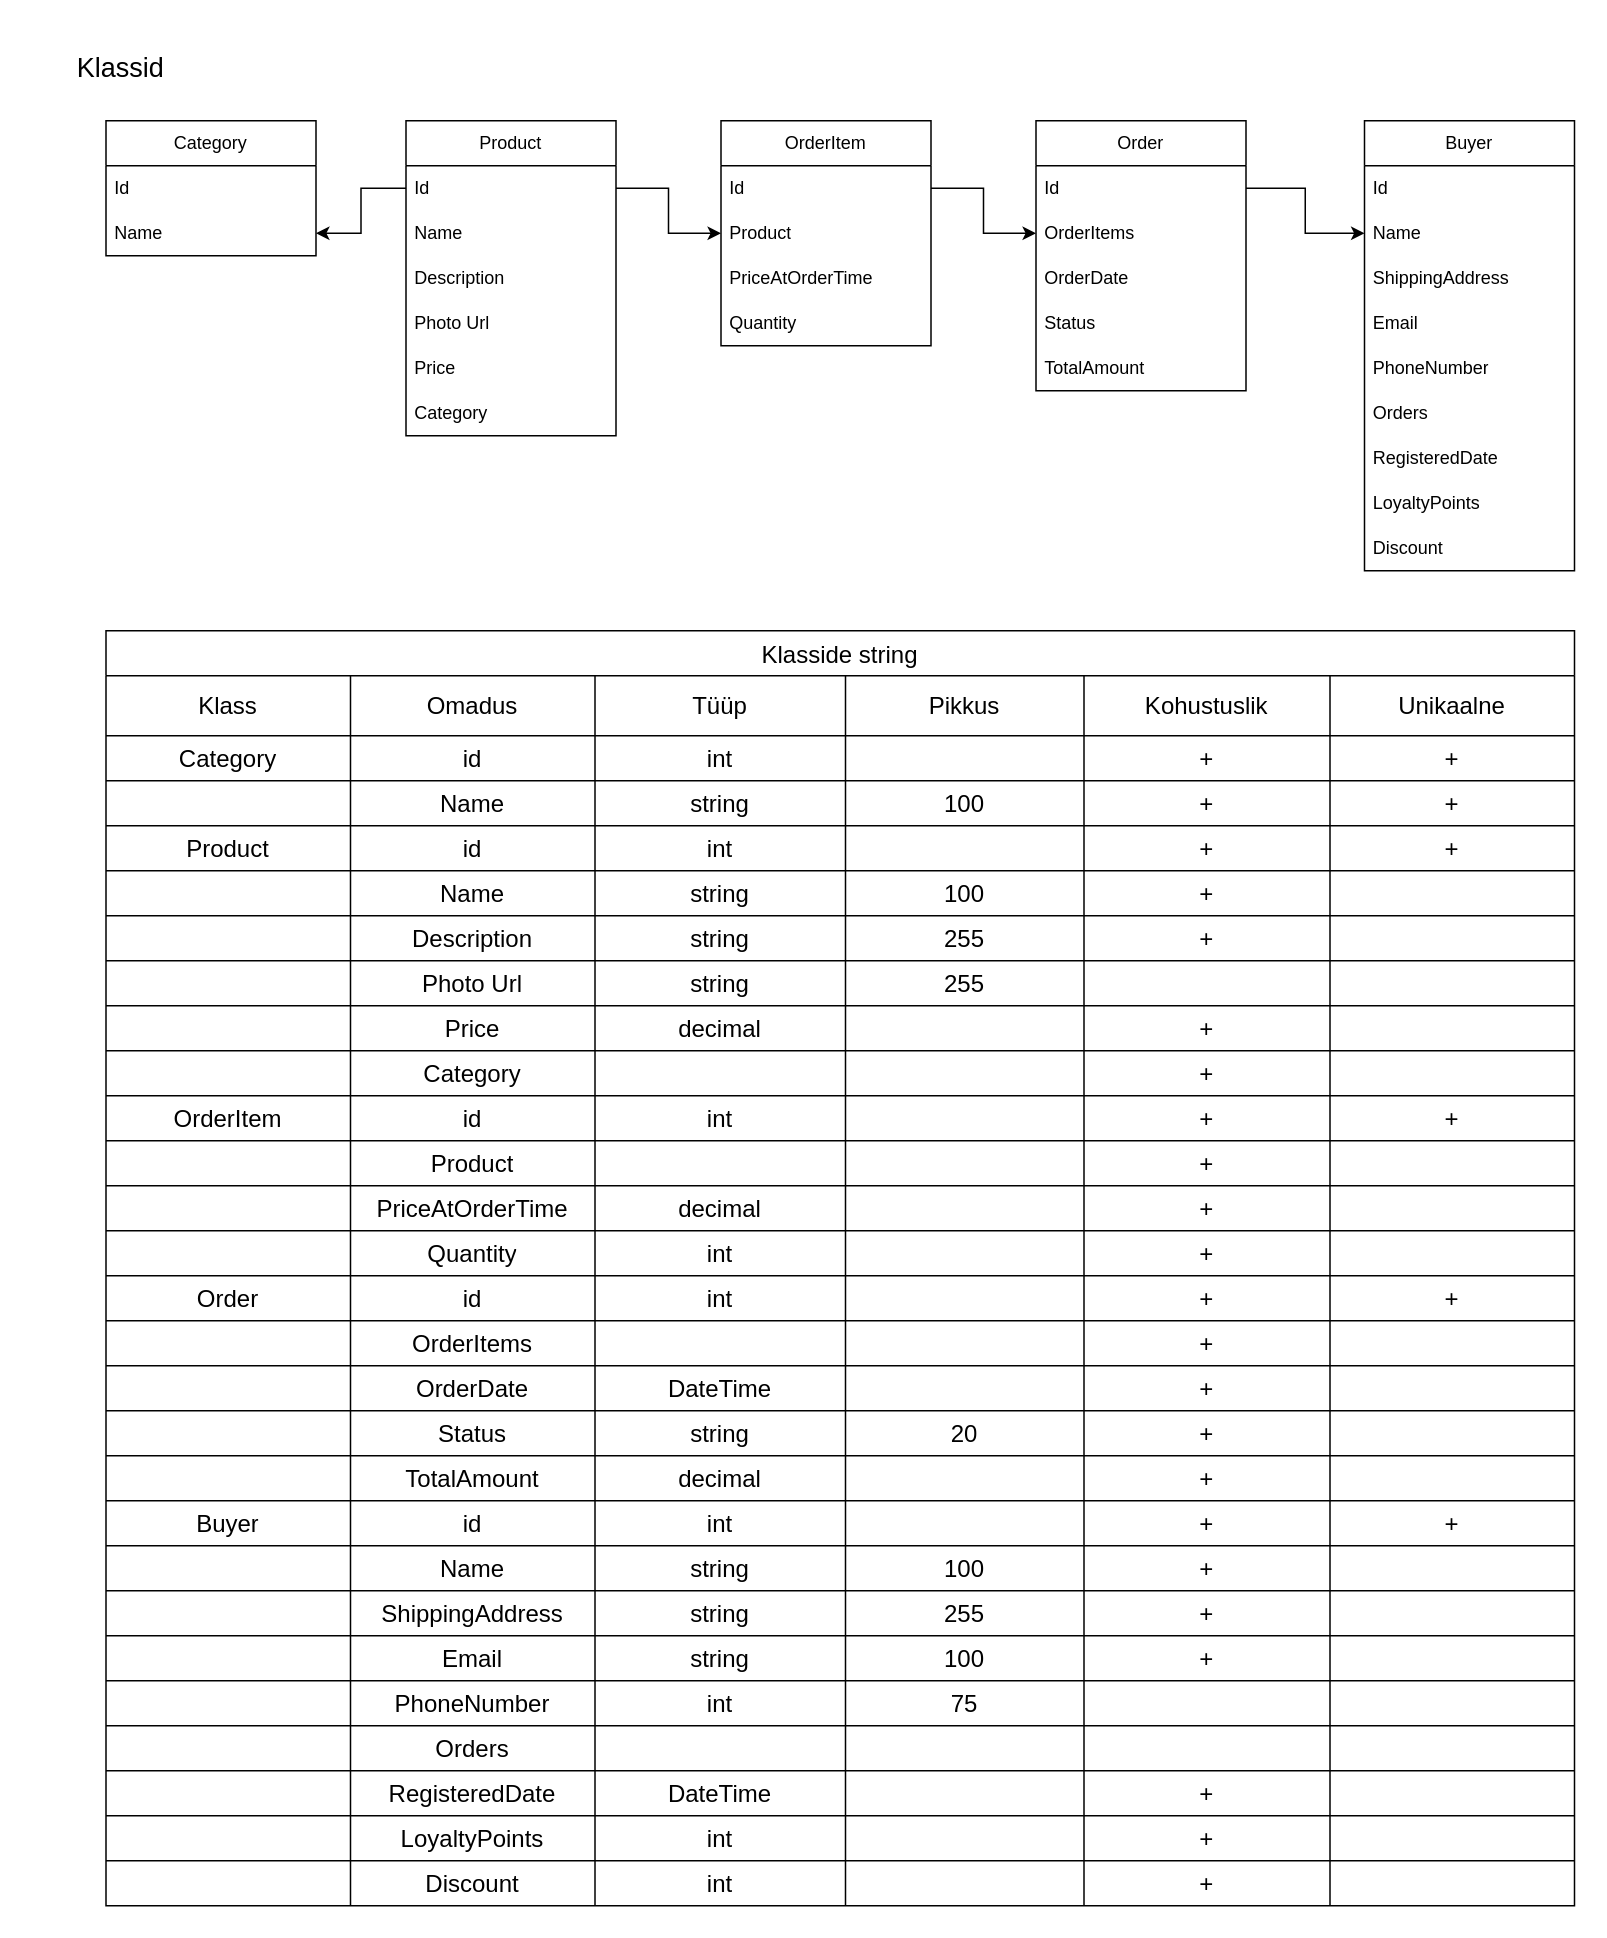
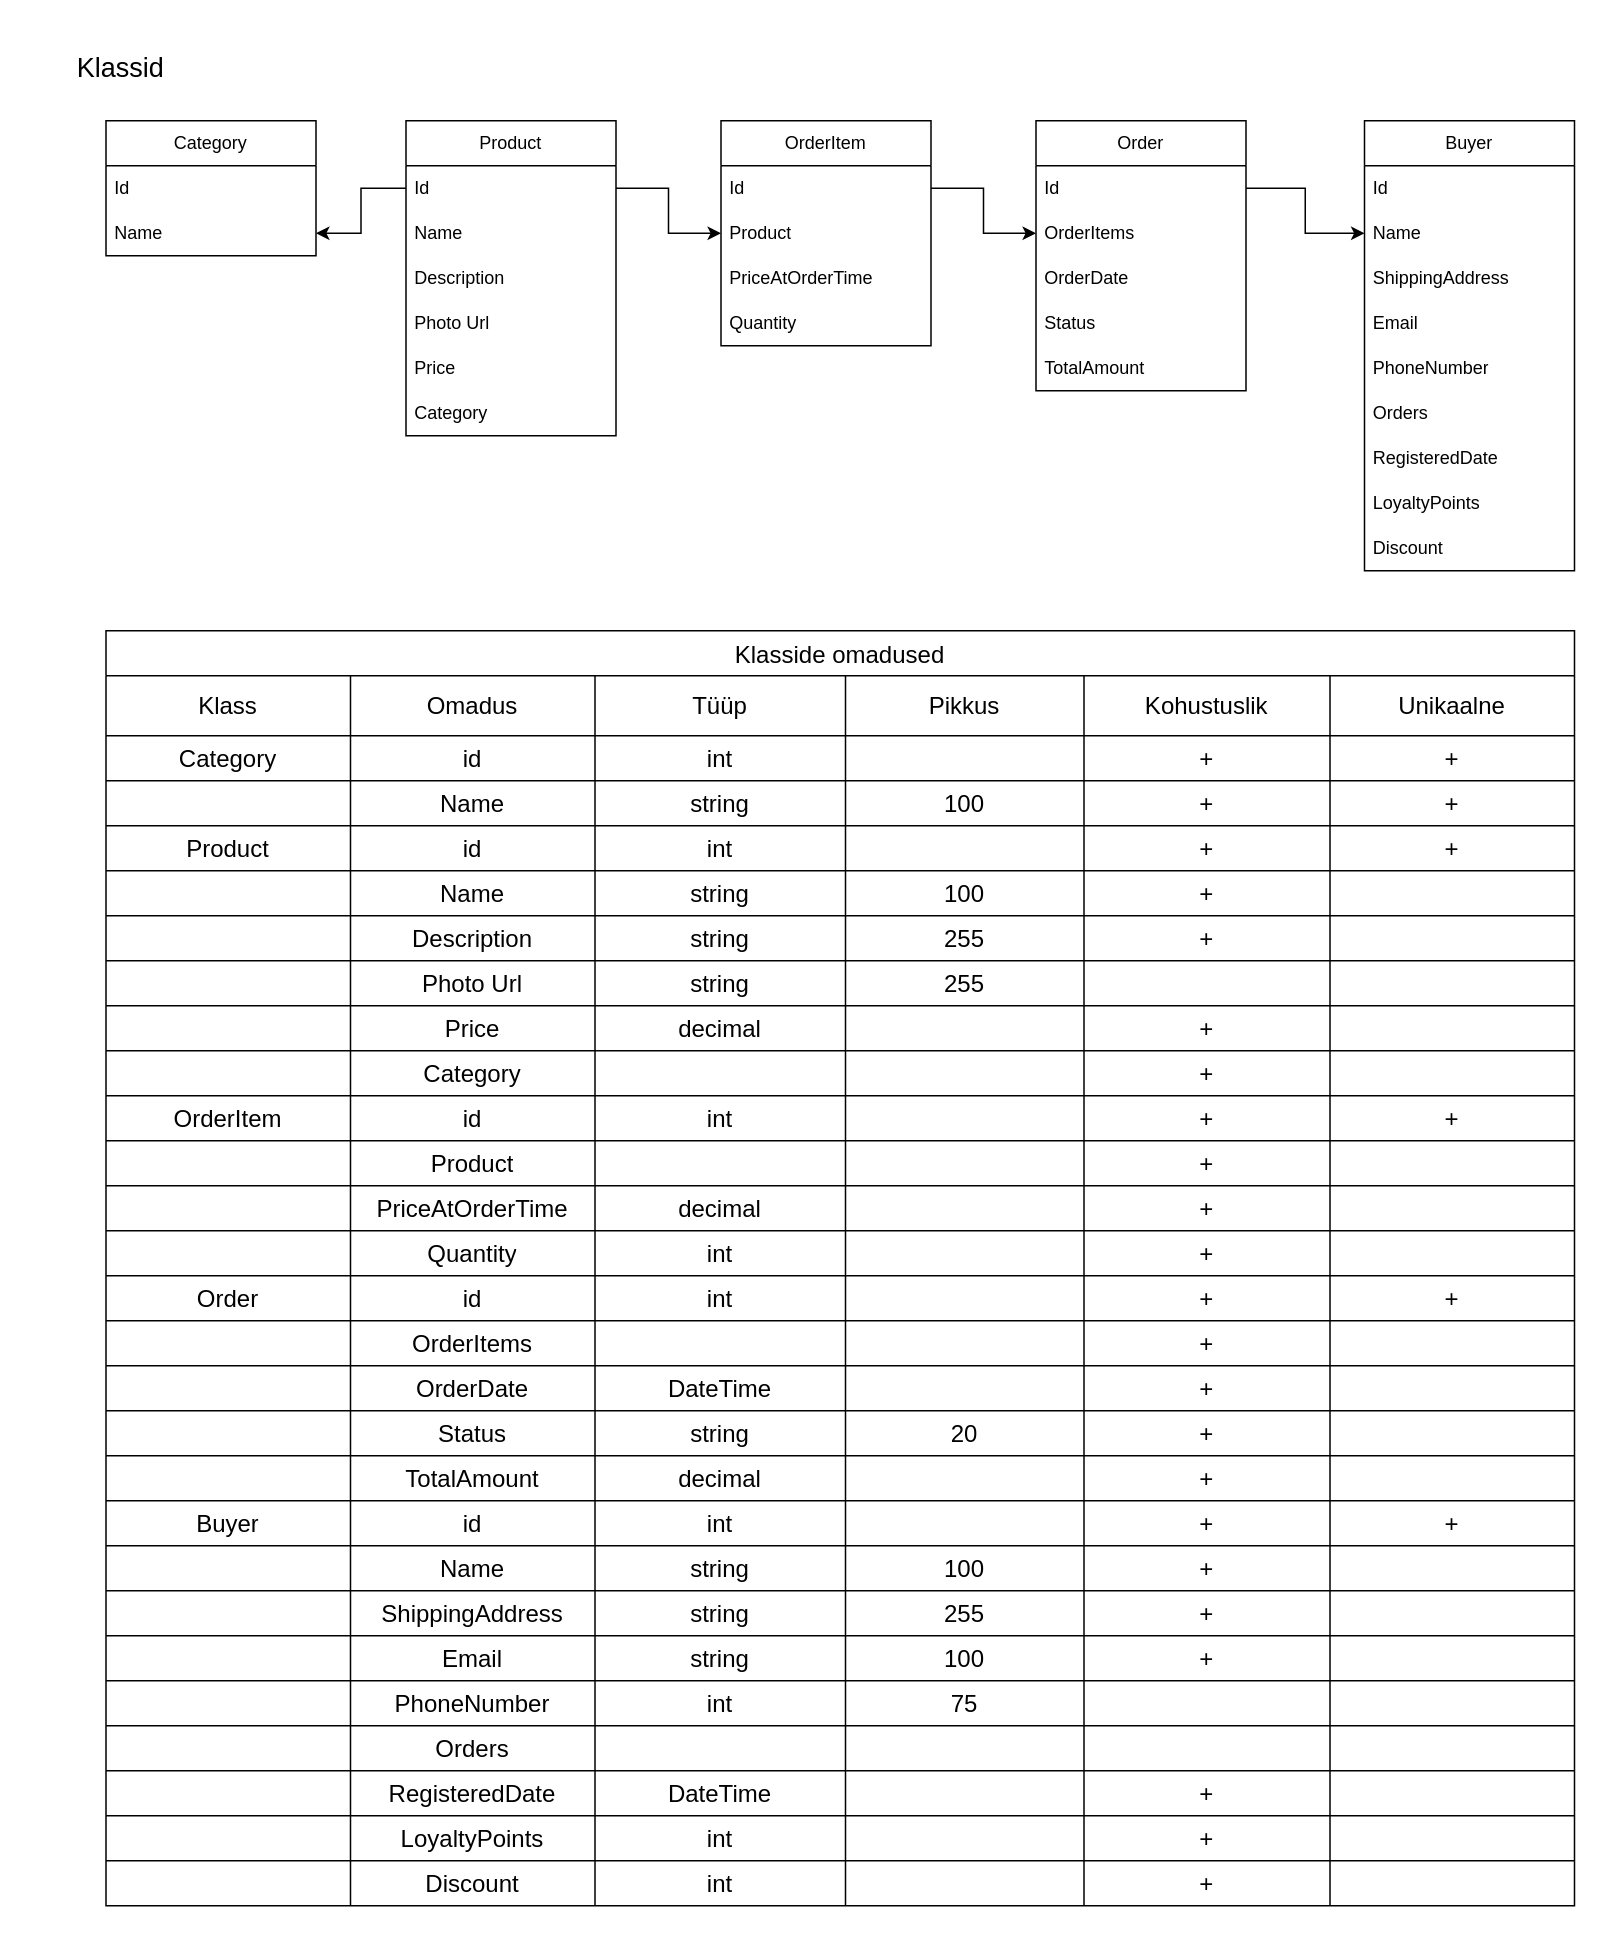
(839, 655) -> (839, 655)
